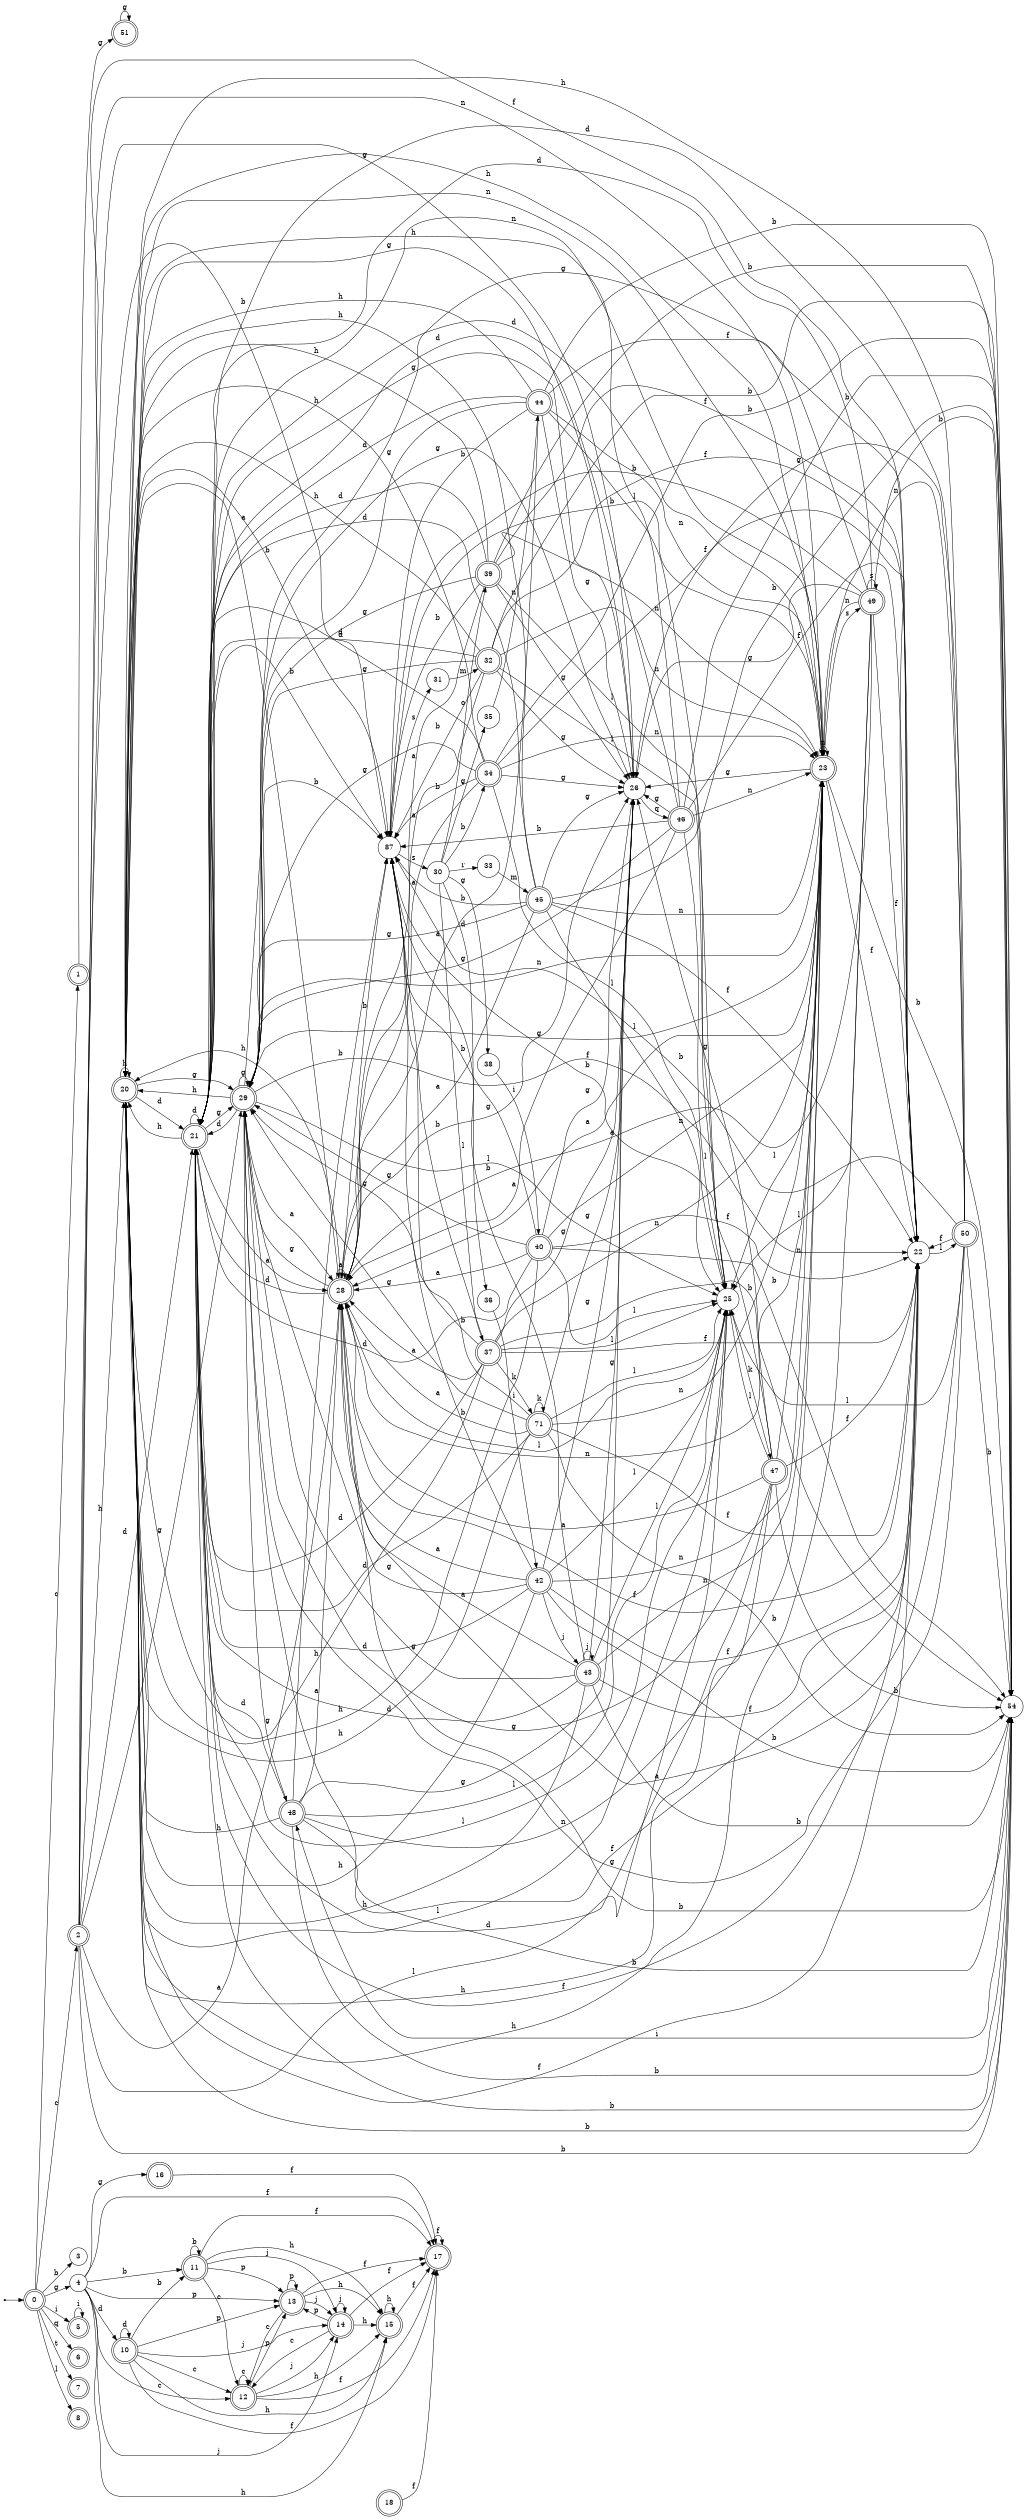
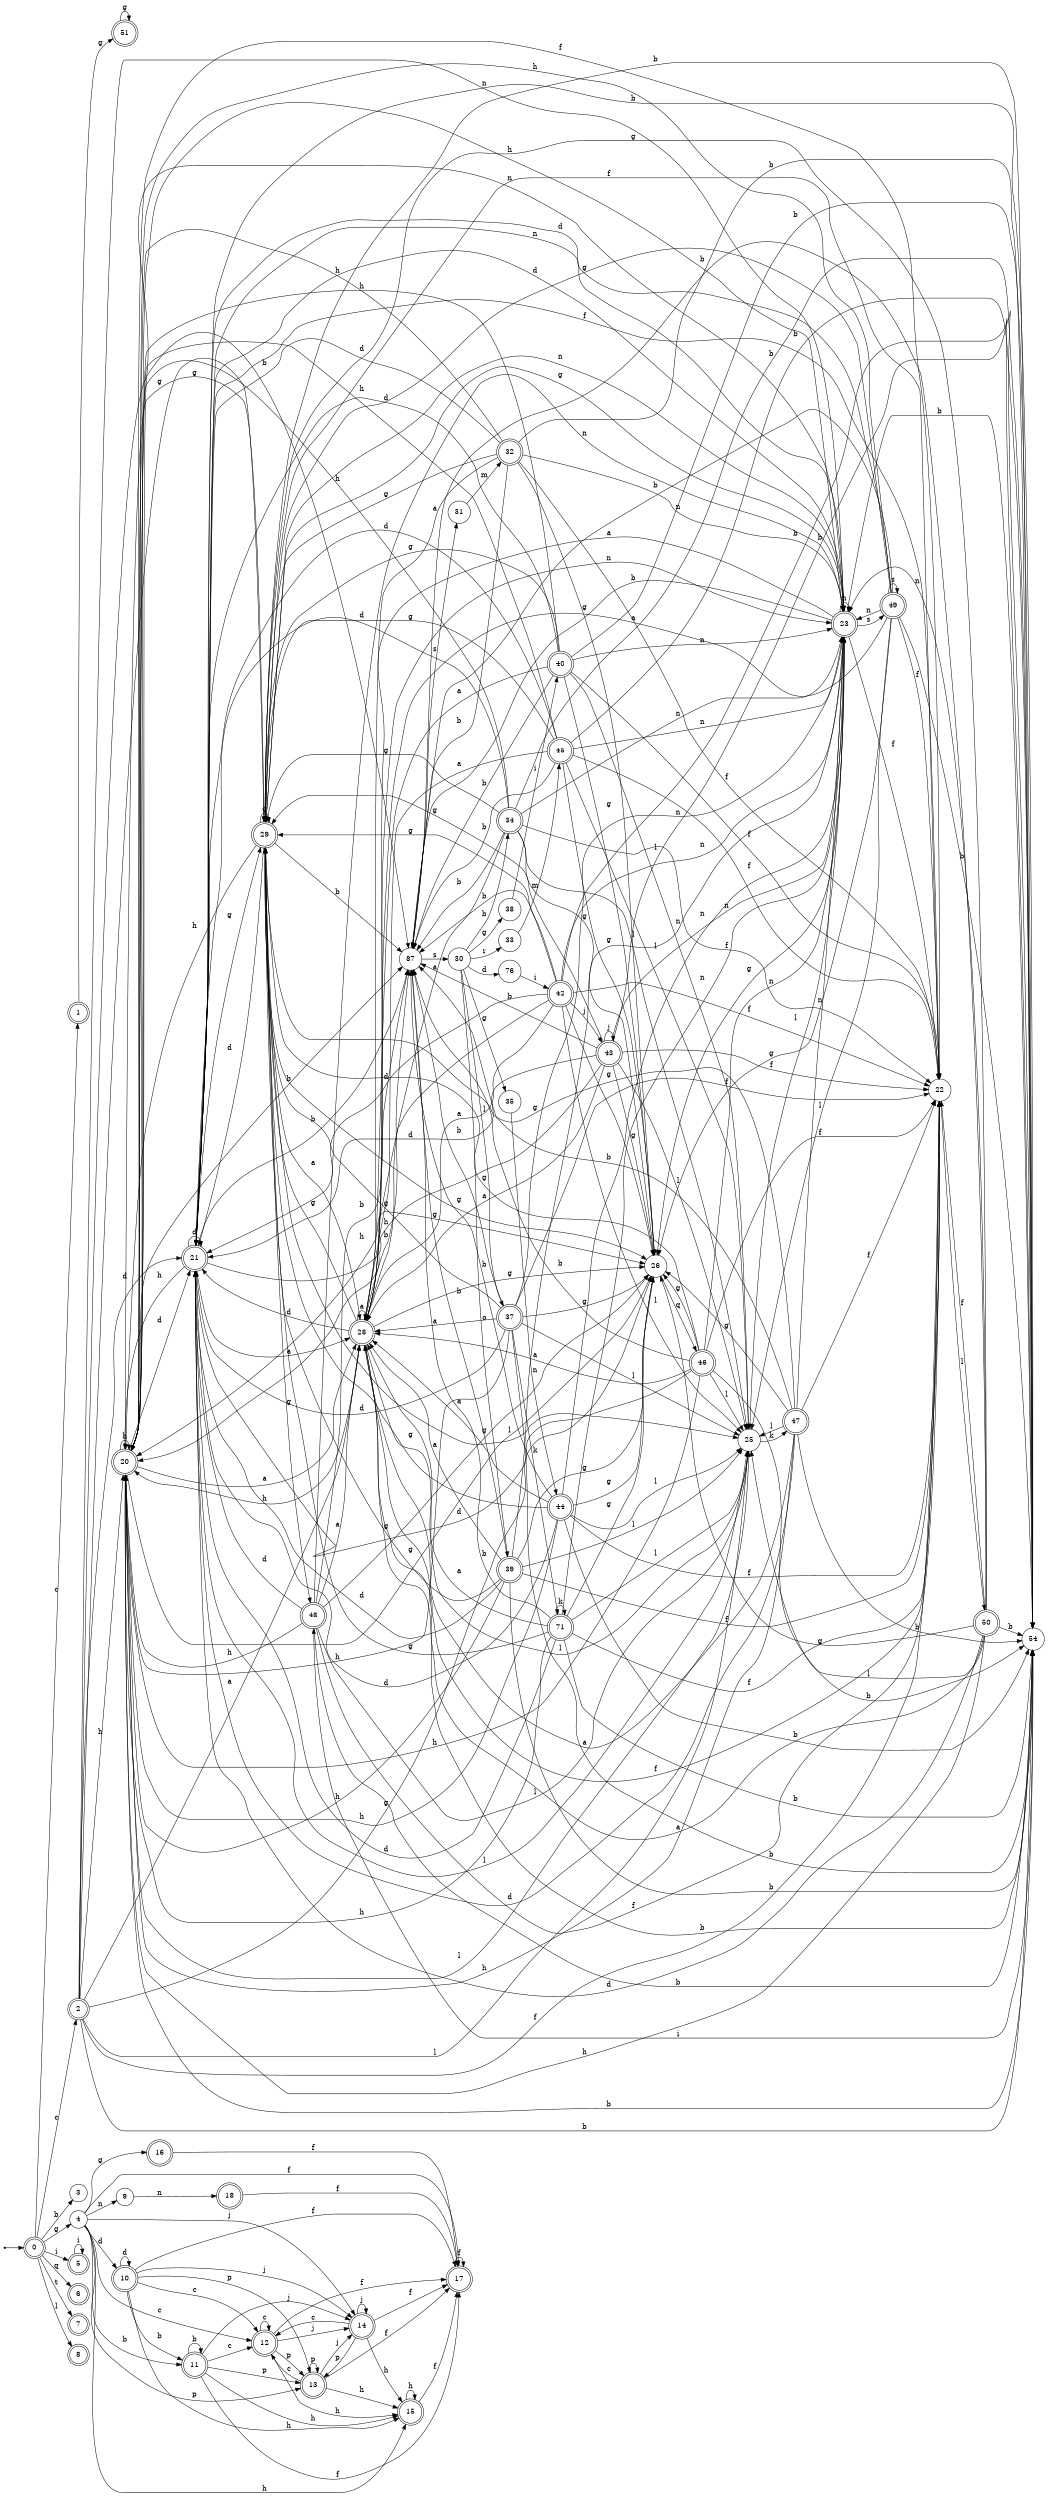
(663, 780) -> none
(489, 1301) -> (510, 971)
none -> (125, 2197)
